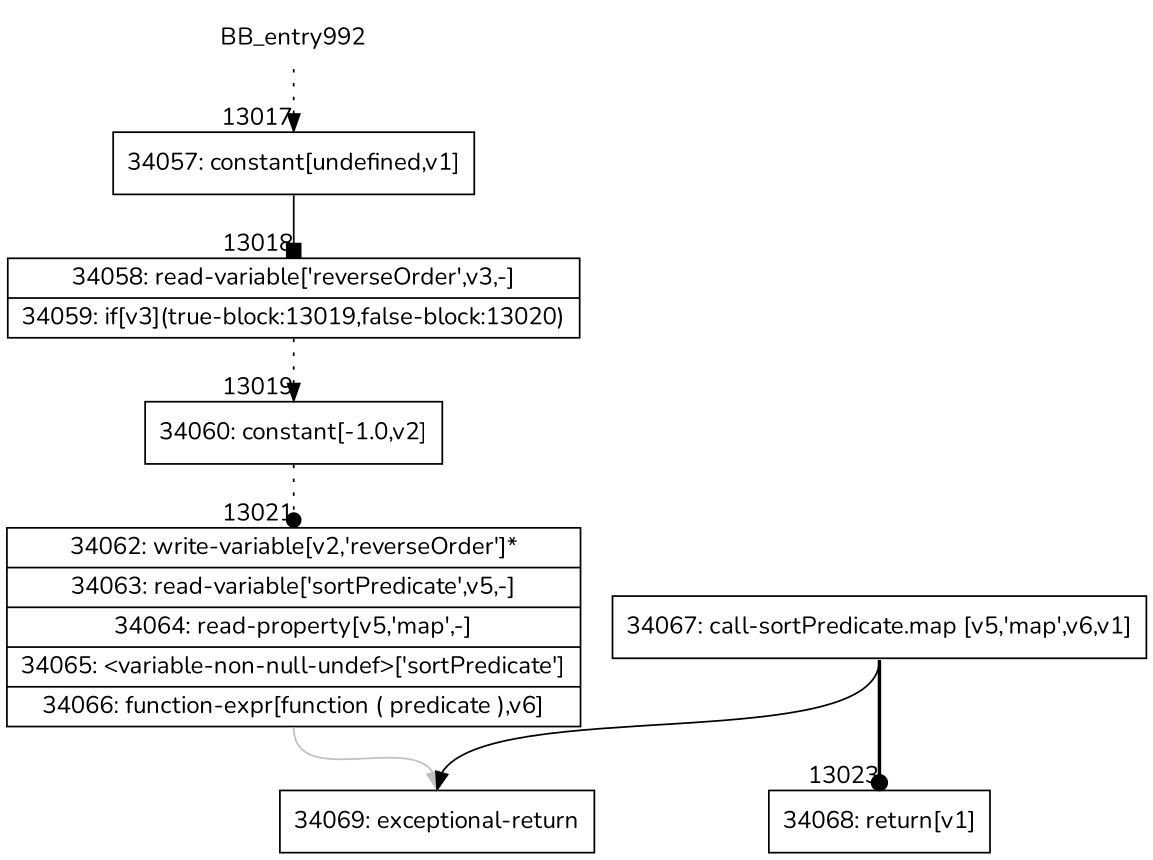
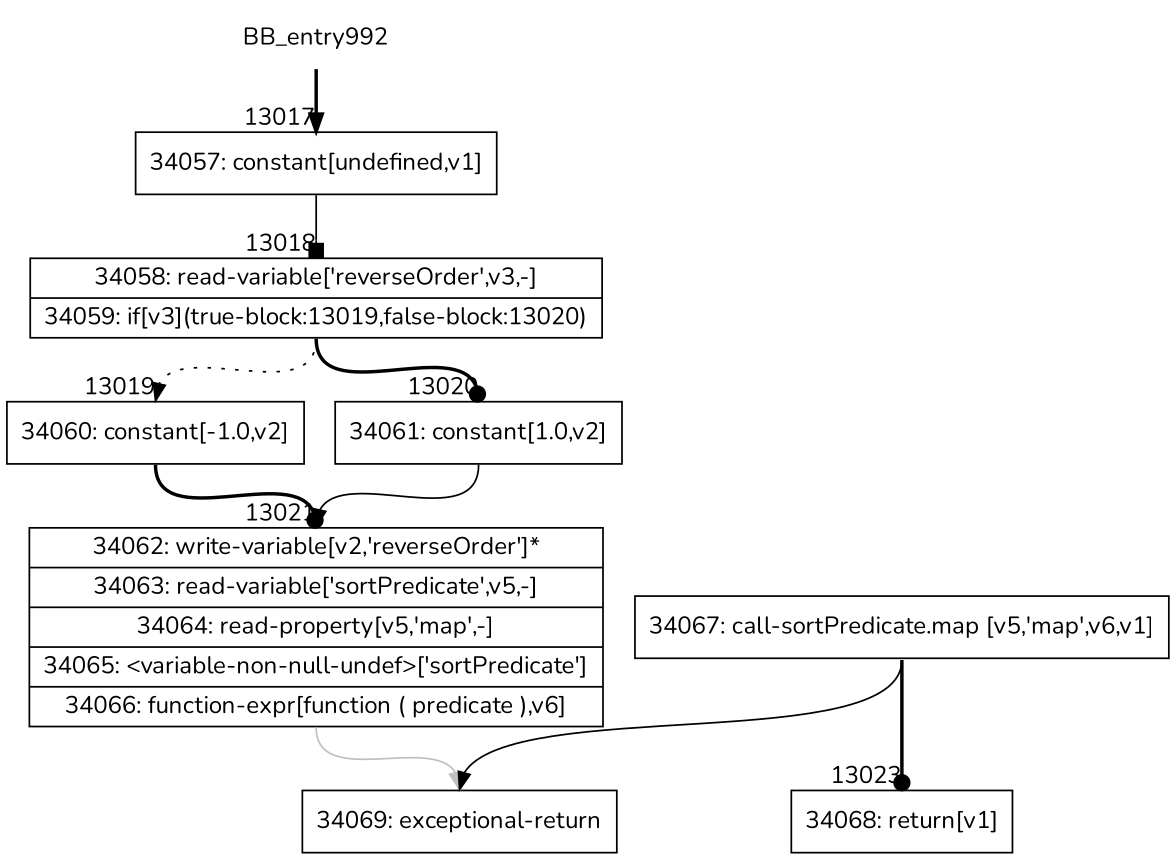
(294, 91) -> (316, 91)
none -> (479, 433)
(294, 489) -> (229, 496)
